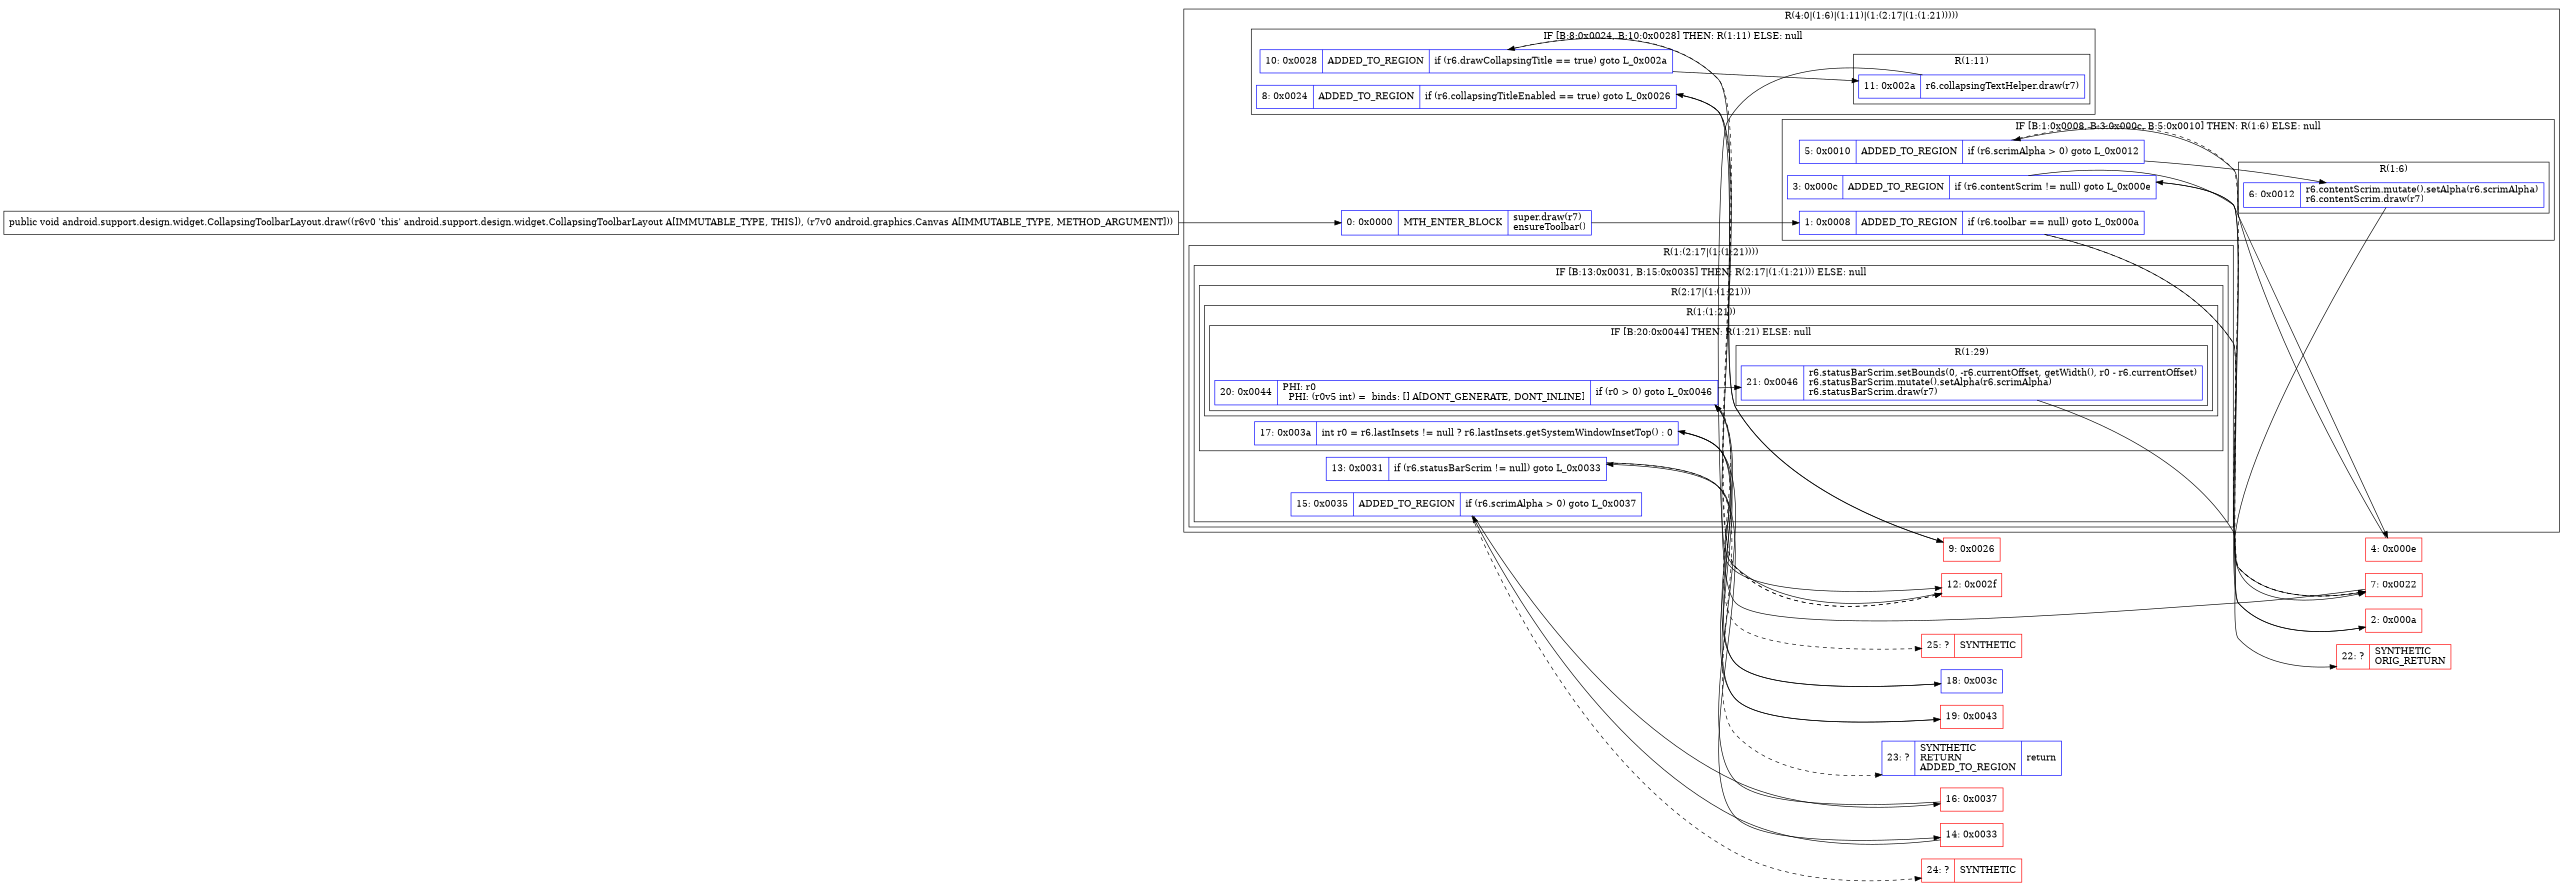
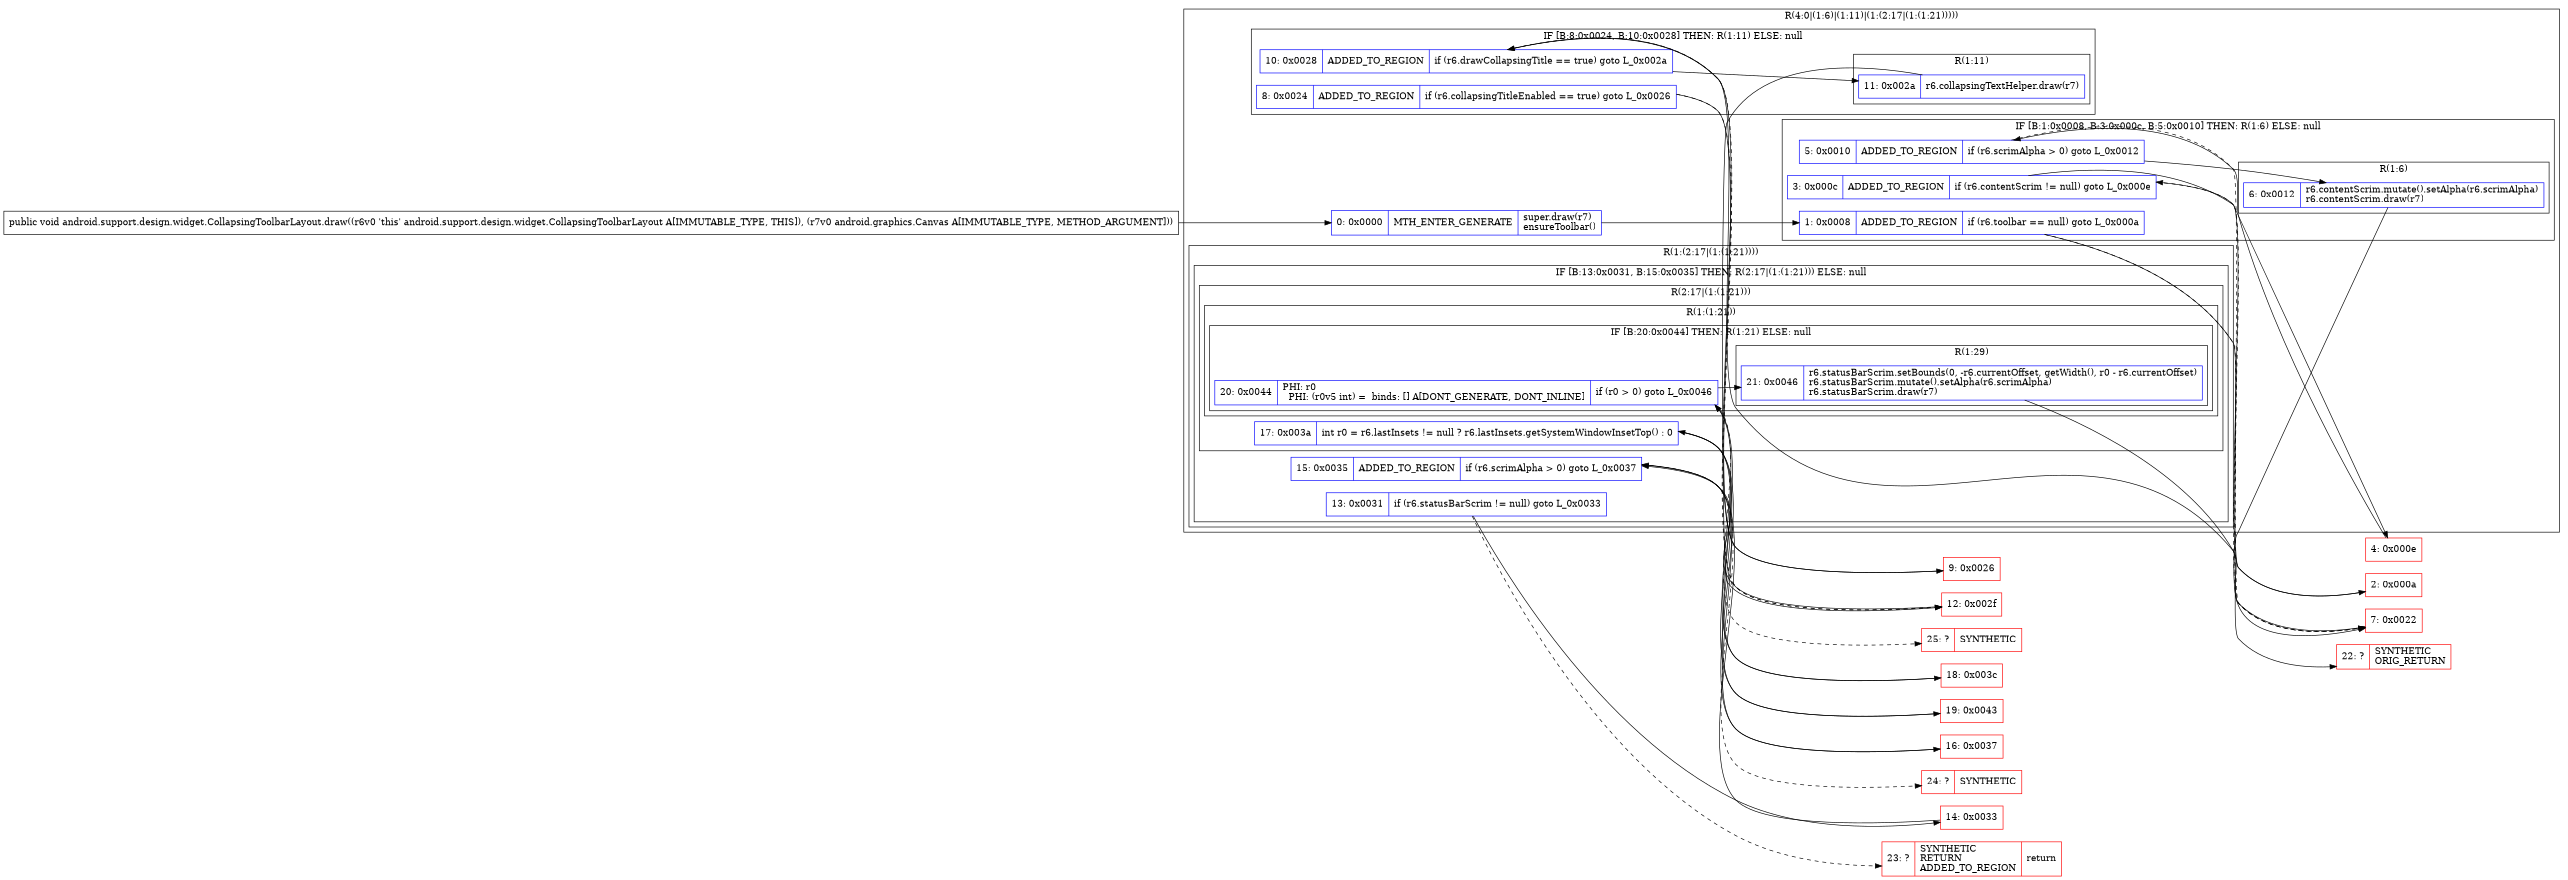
(1453, 222) -> (1453, 222)
(2235, 409) -> (2235, 427)
(1743, 573) -> (1748, 594)
(1783, 616) -> (1808, 464)
(1972, 681) -> (1972, 676)
(1972, 758) -> (1972, 859)
